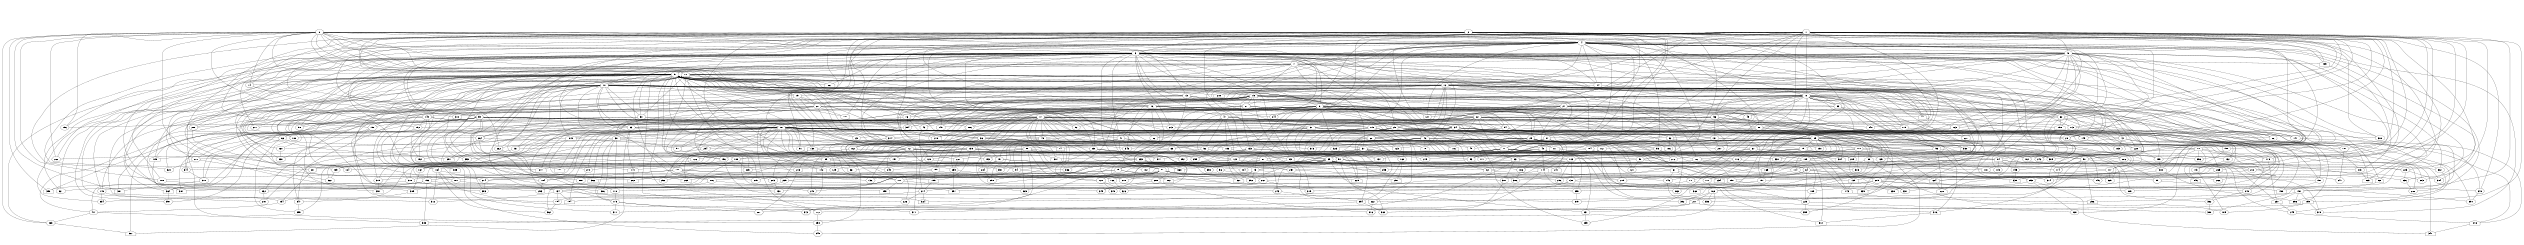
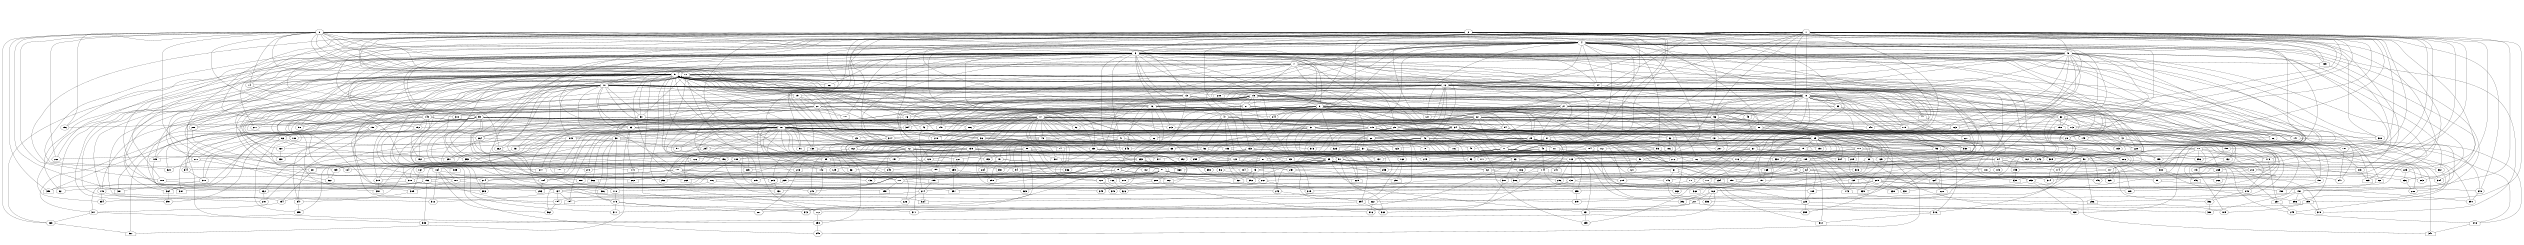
(1206, 80) -> (1921, 86)
(2048, 176) -> (2179, 175)
(93, 212) -> (93, 212)
